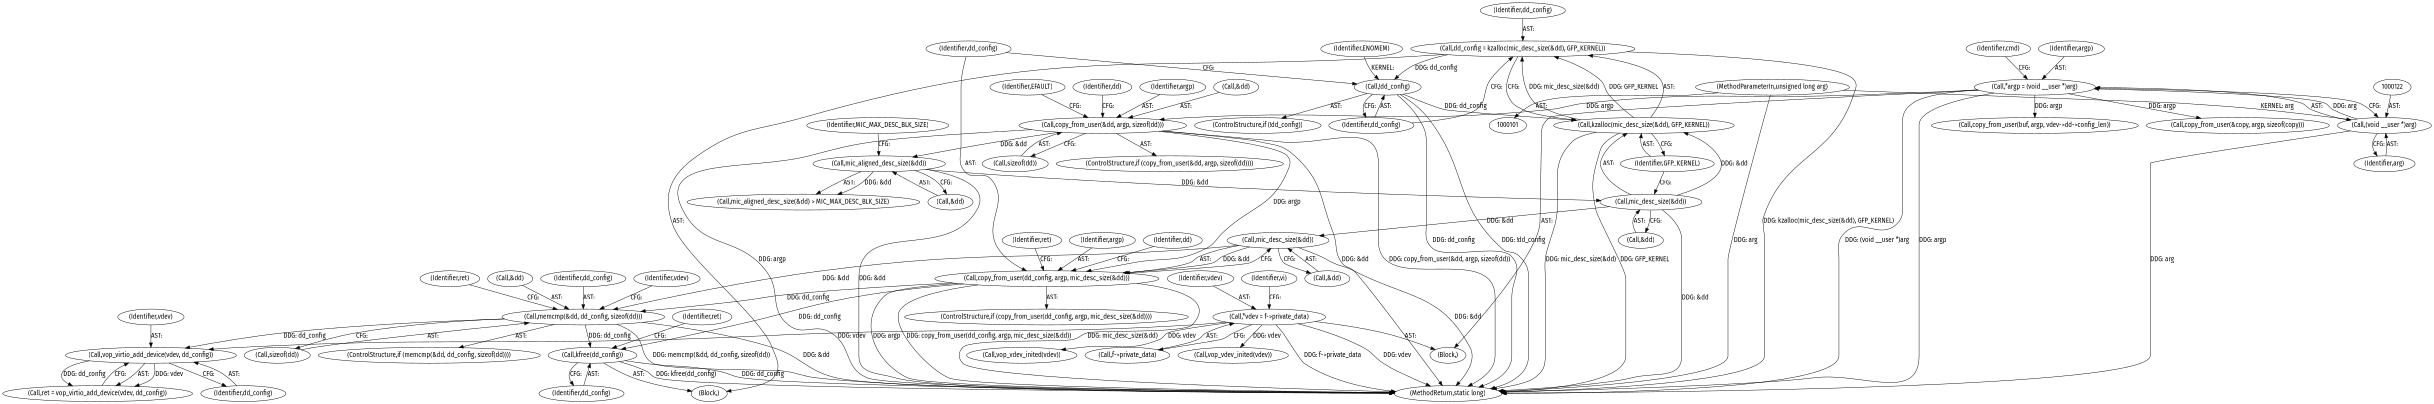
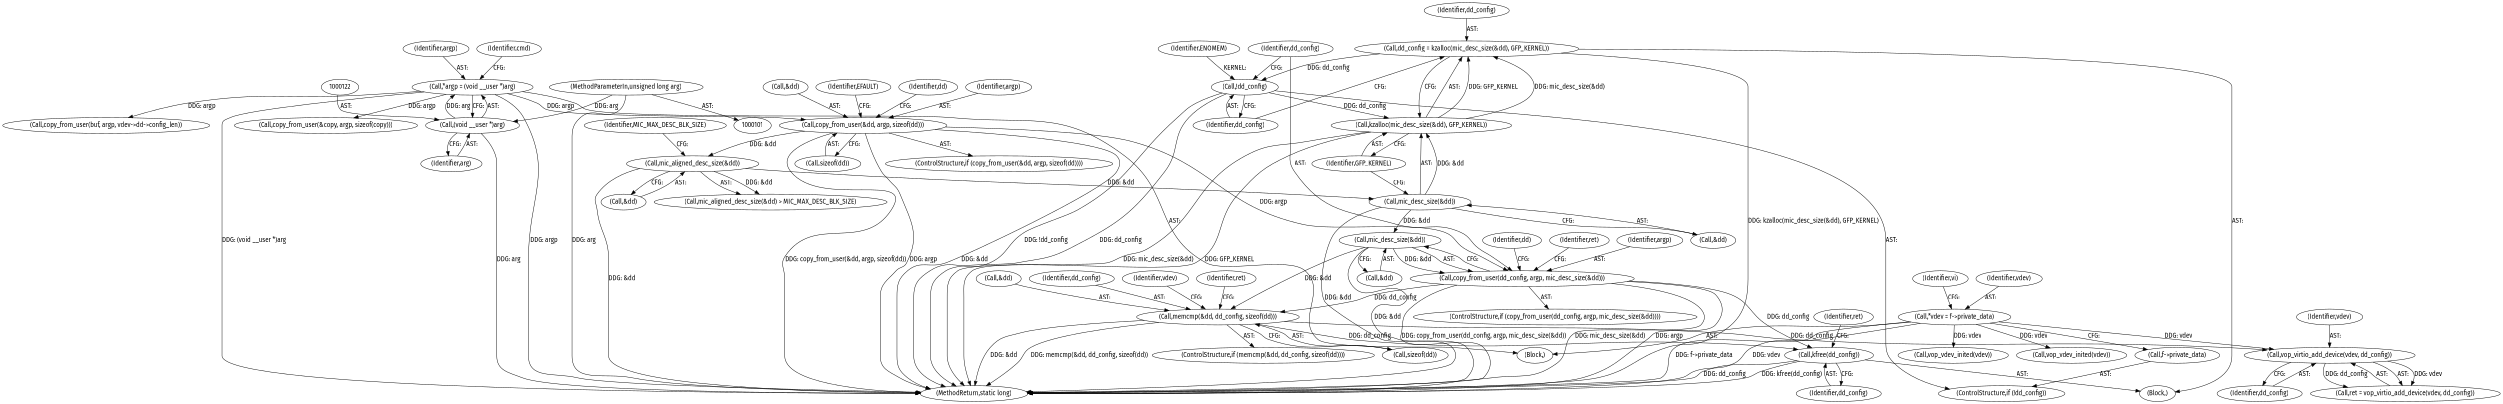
(2277, 106) -> (607, 106)
(1195, 341) -> (2093, 374)
(121, 374) -> (2383, 374)
